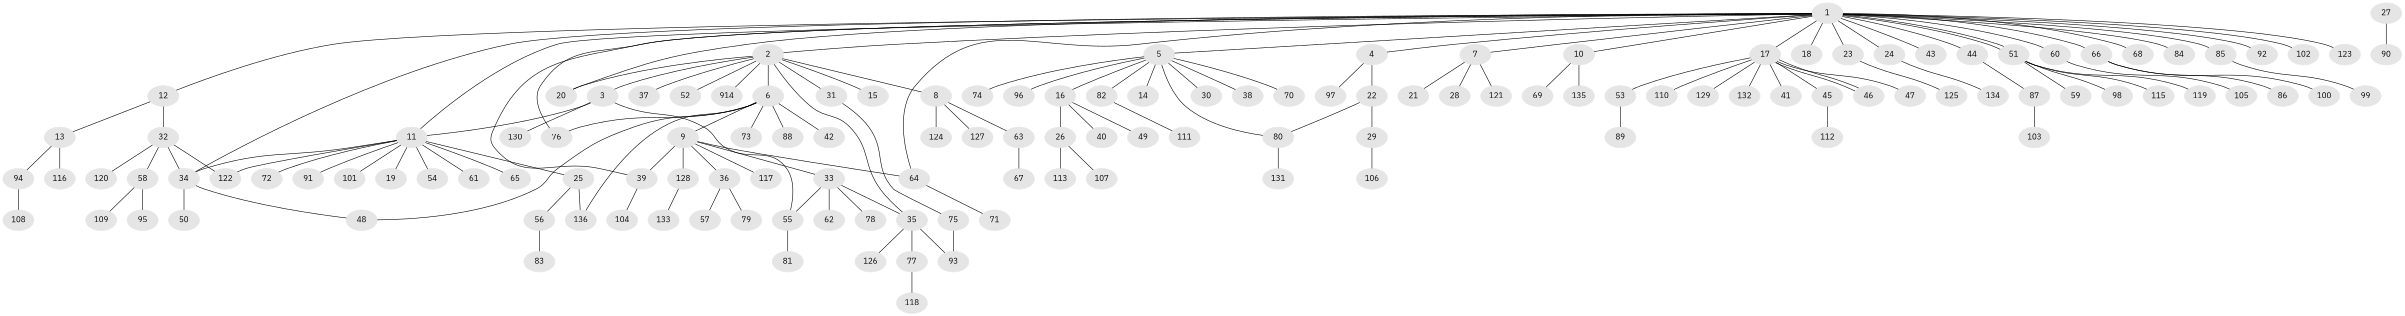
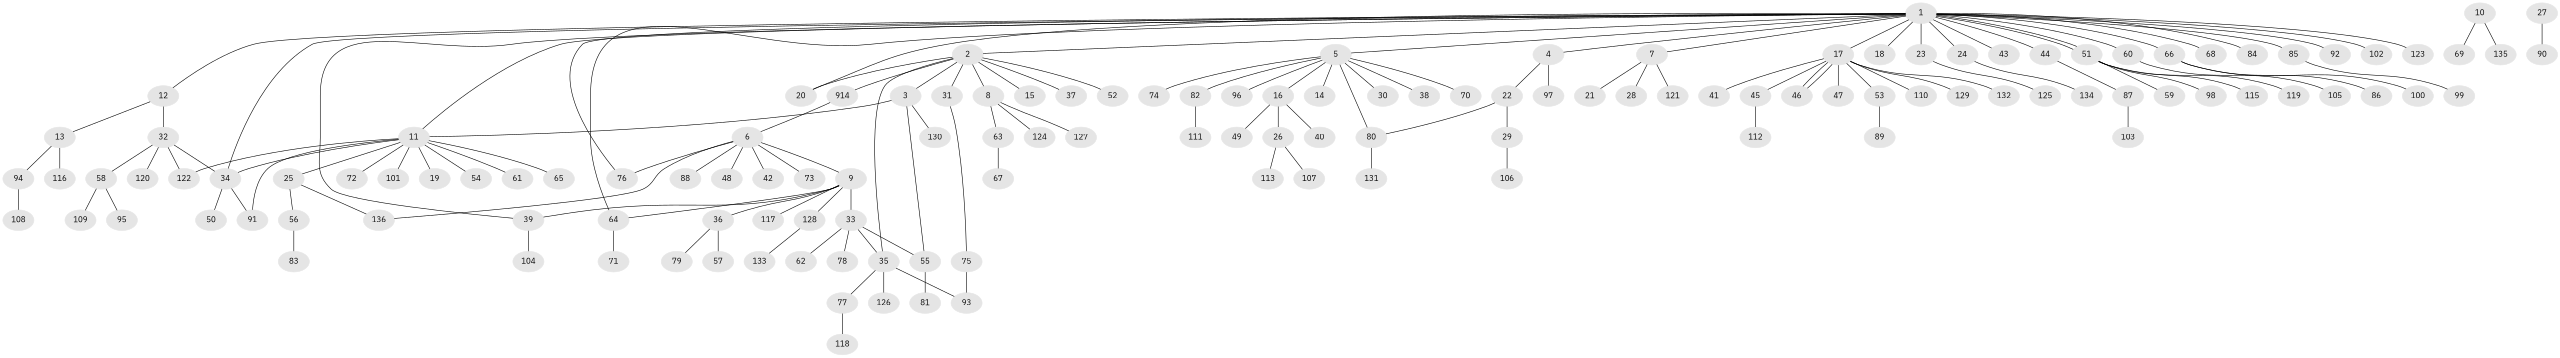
(1703, 34) -> none
(768, 75) -> (792, 119)
(270, 206) -> (239, 200)
